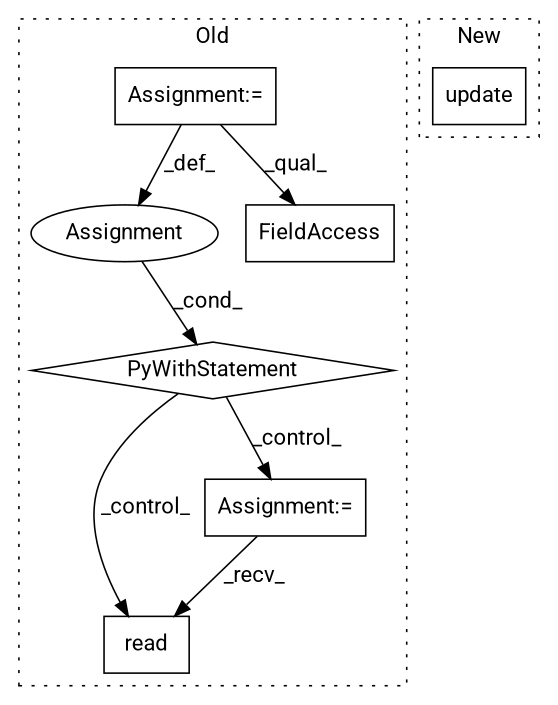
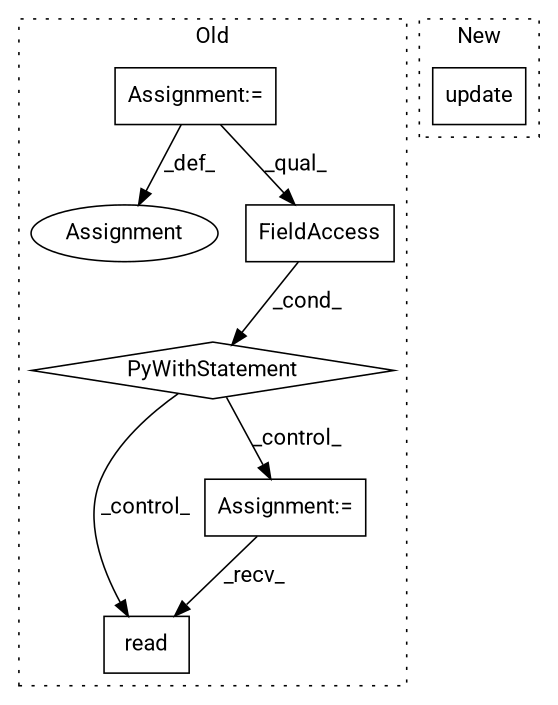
(165, 296) -> (270, 297)
